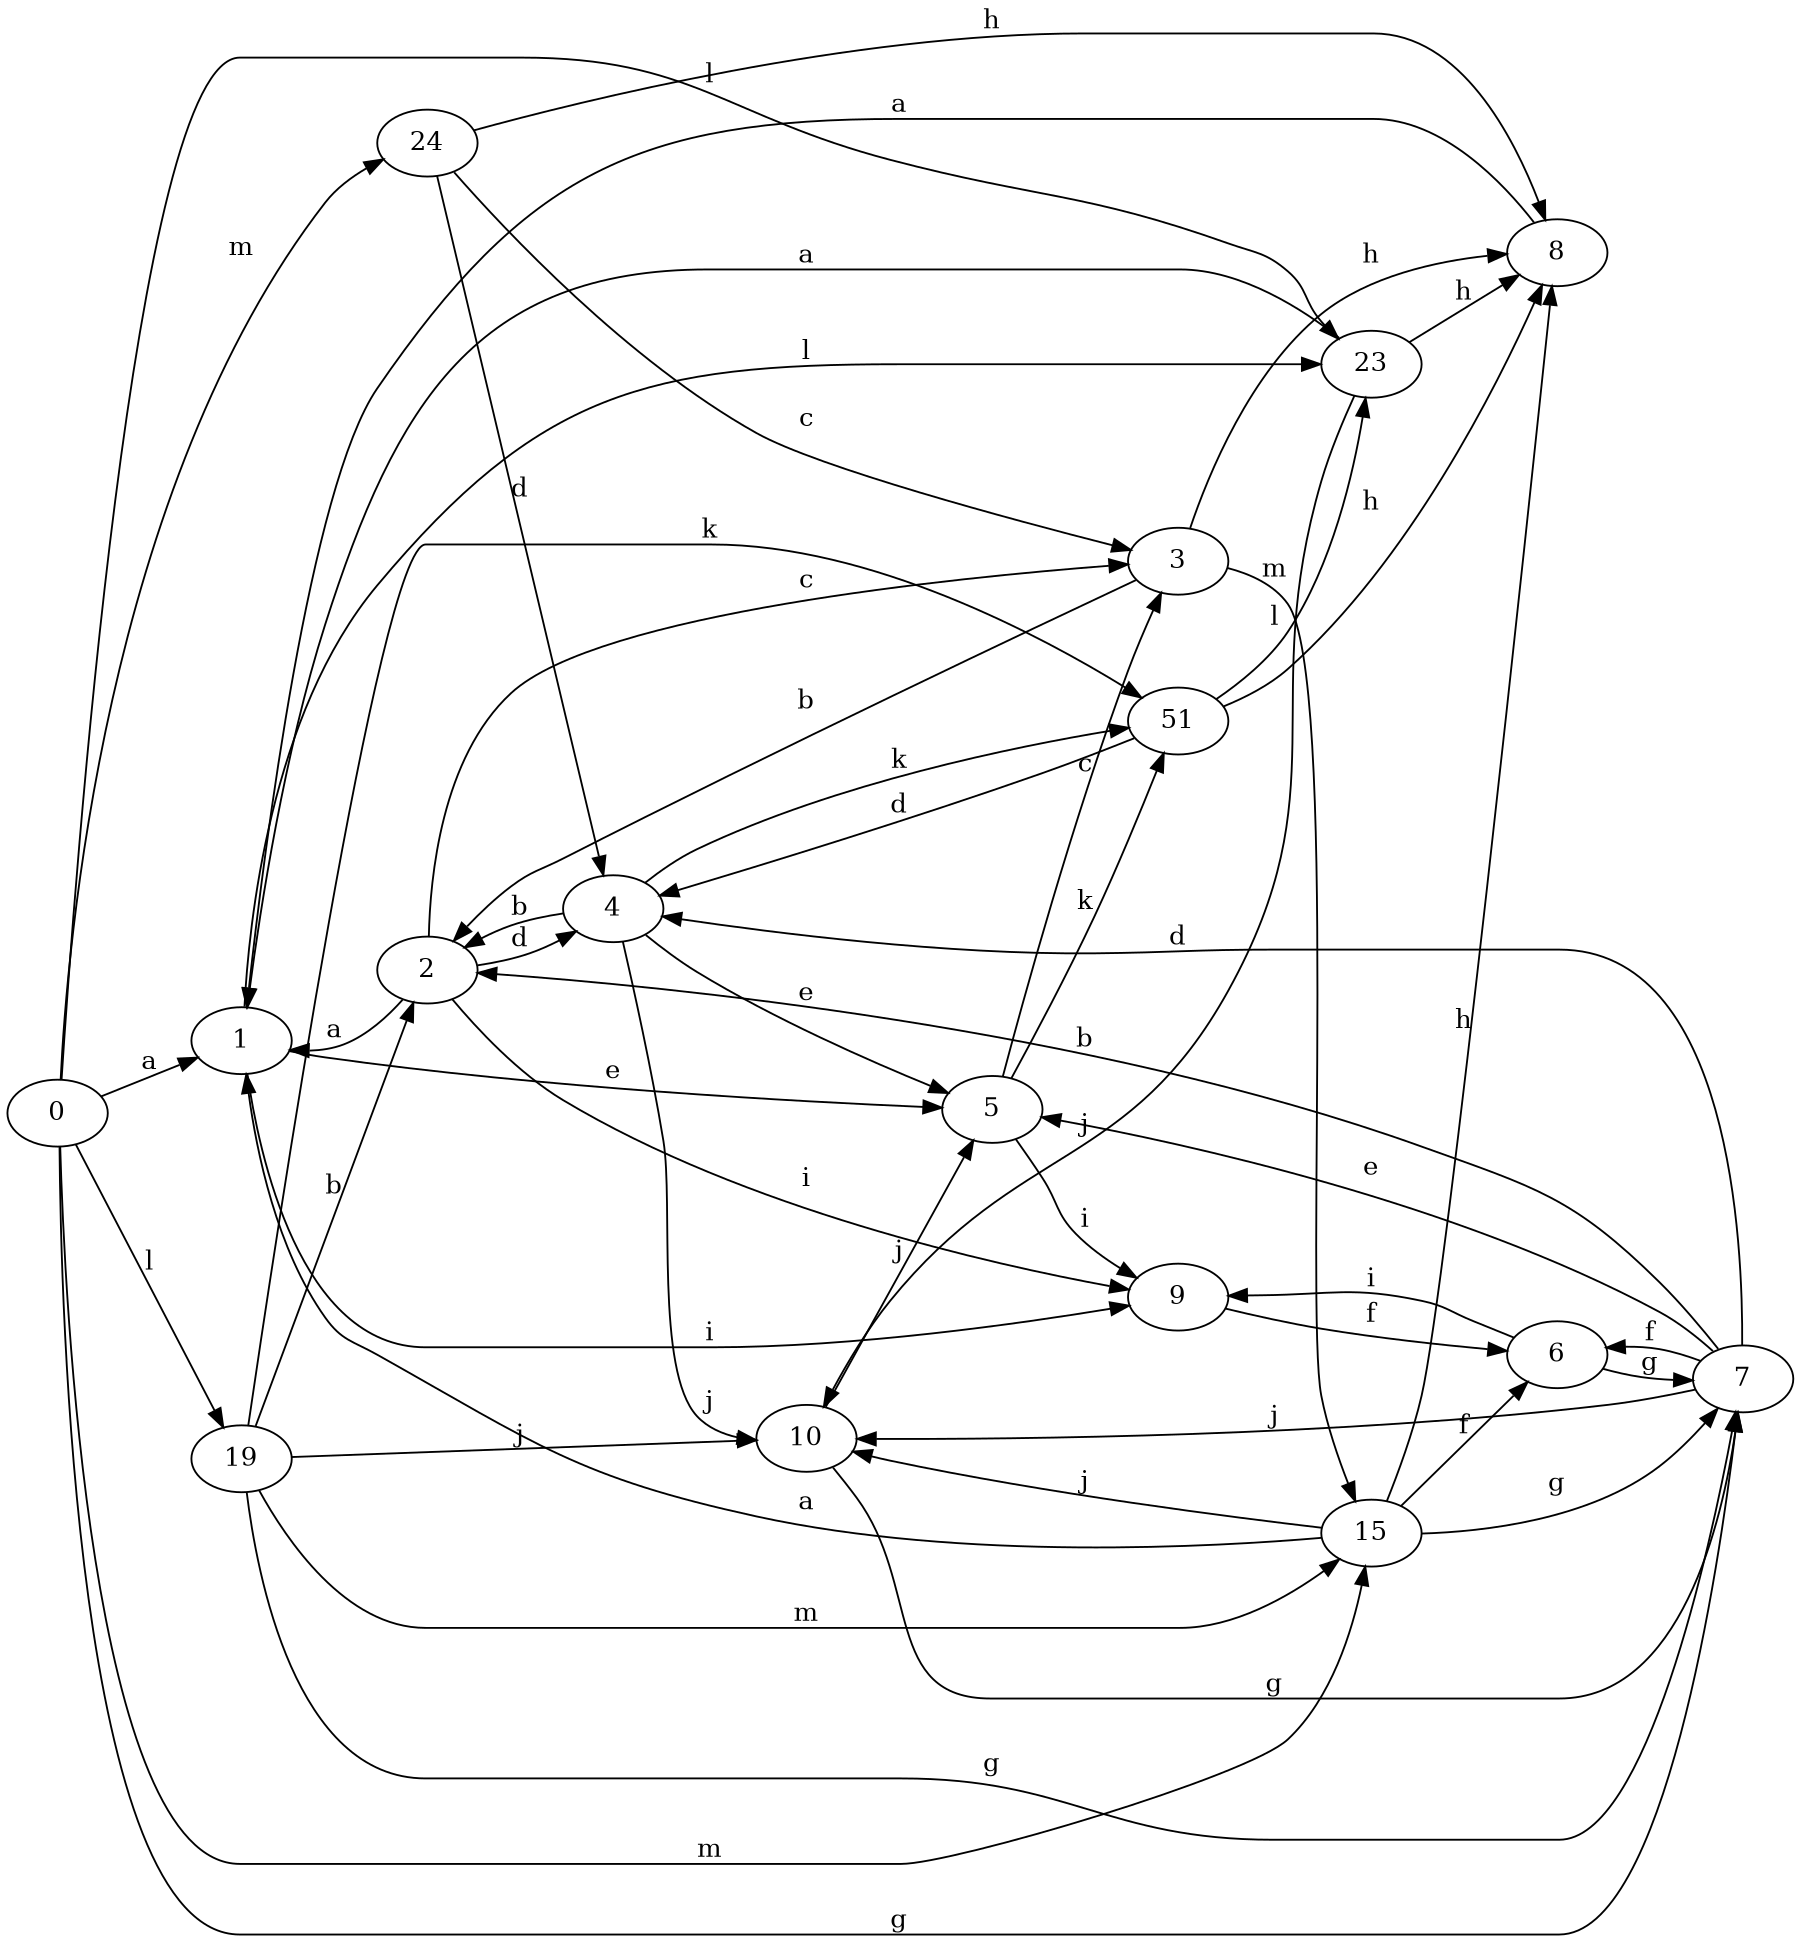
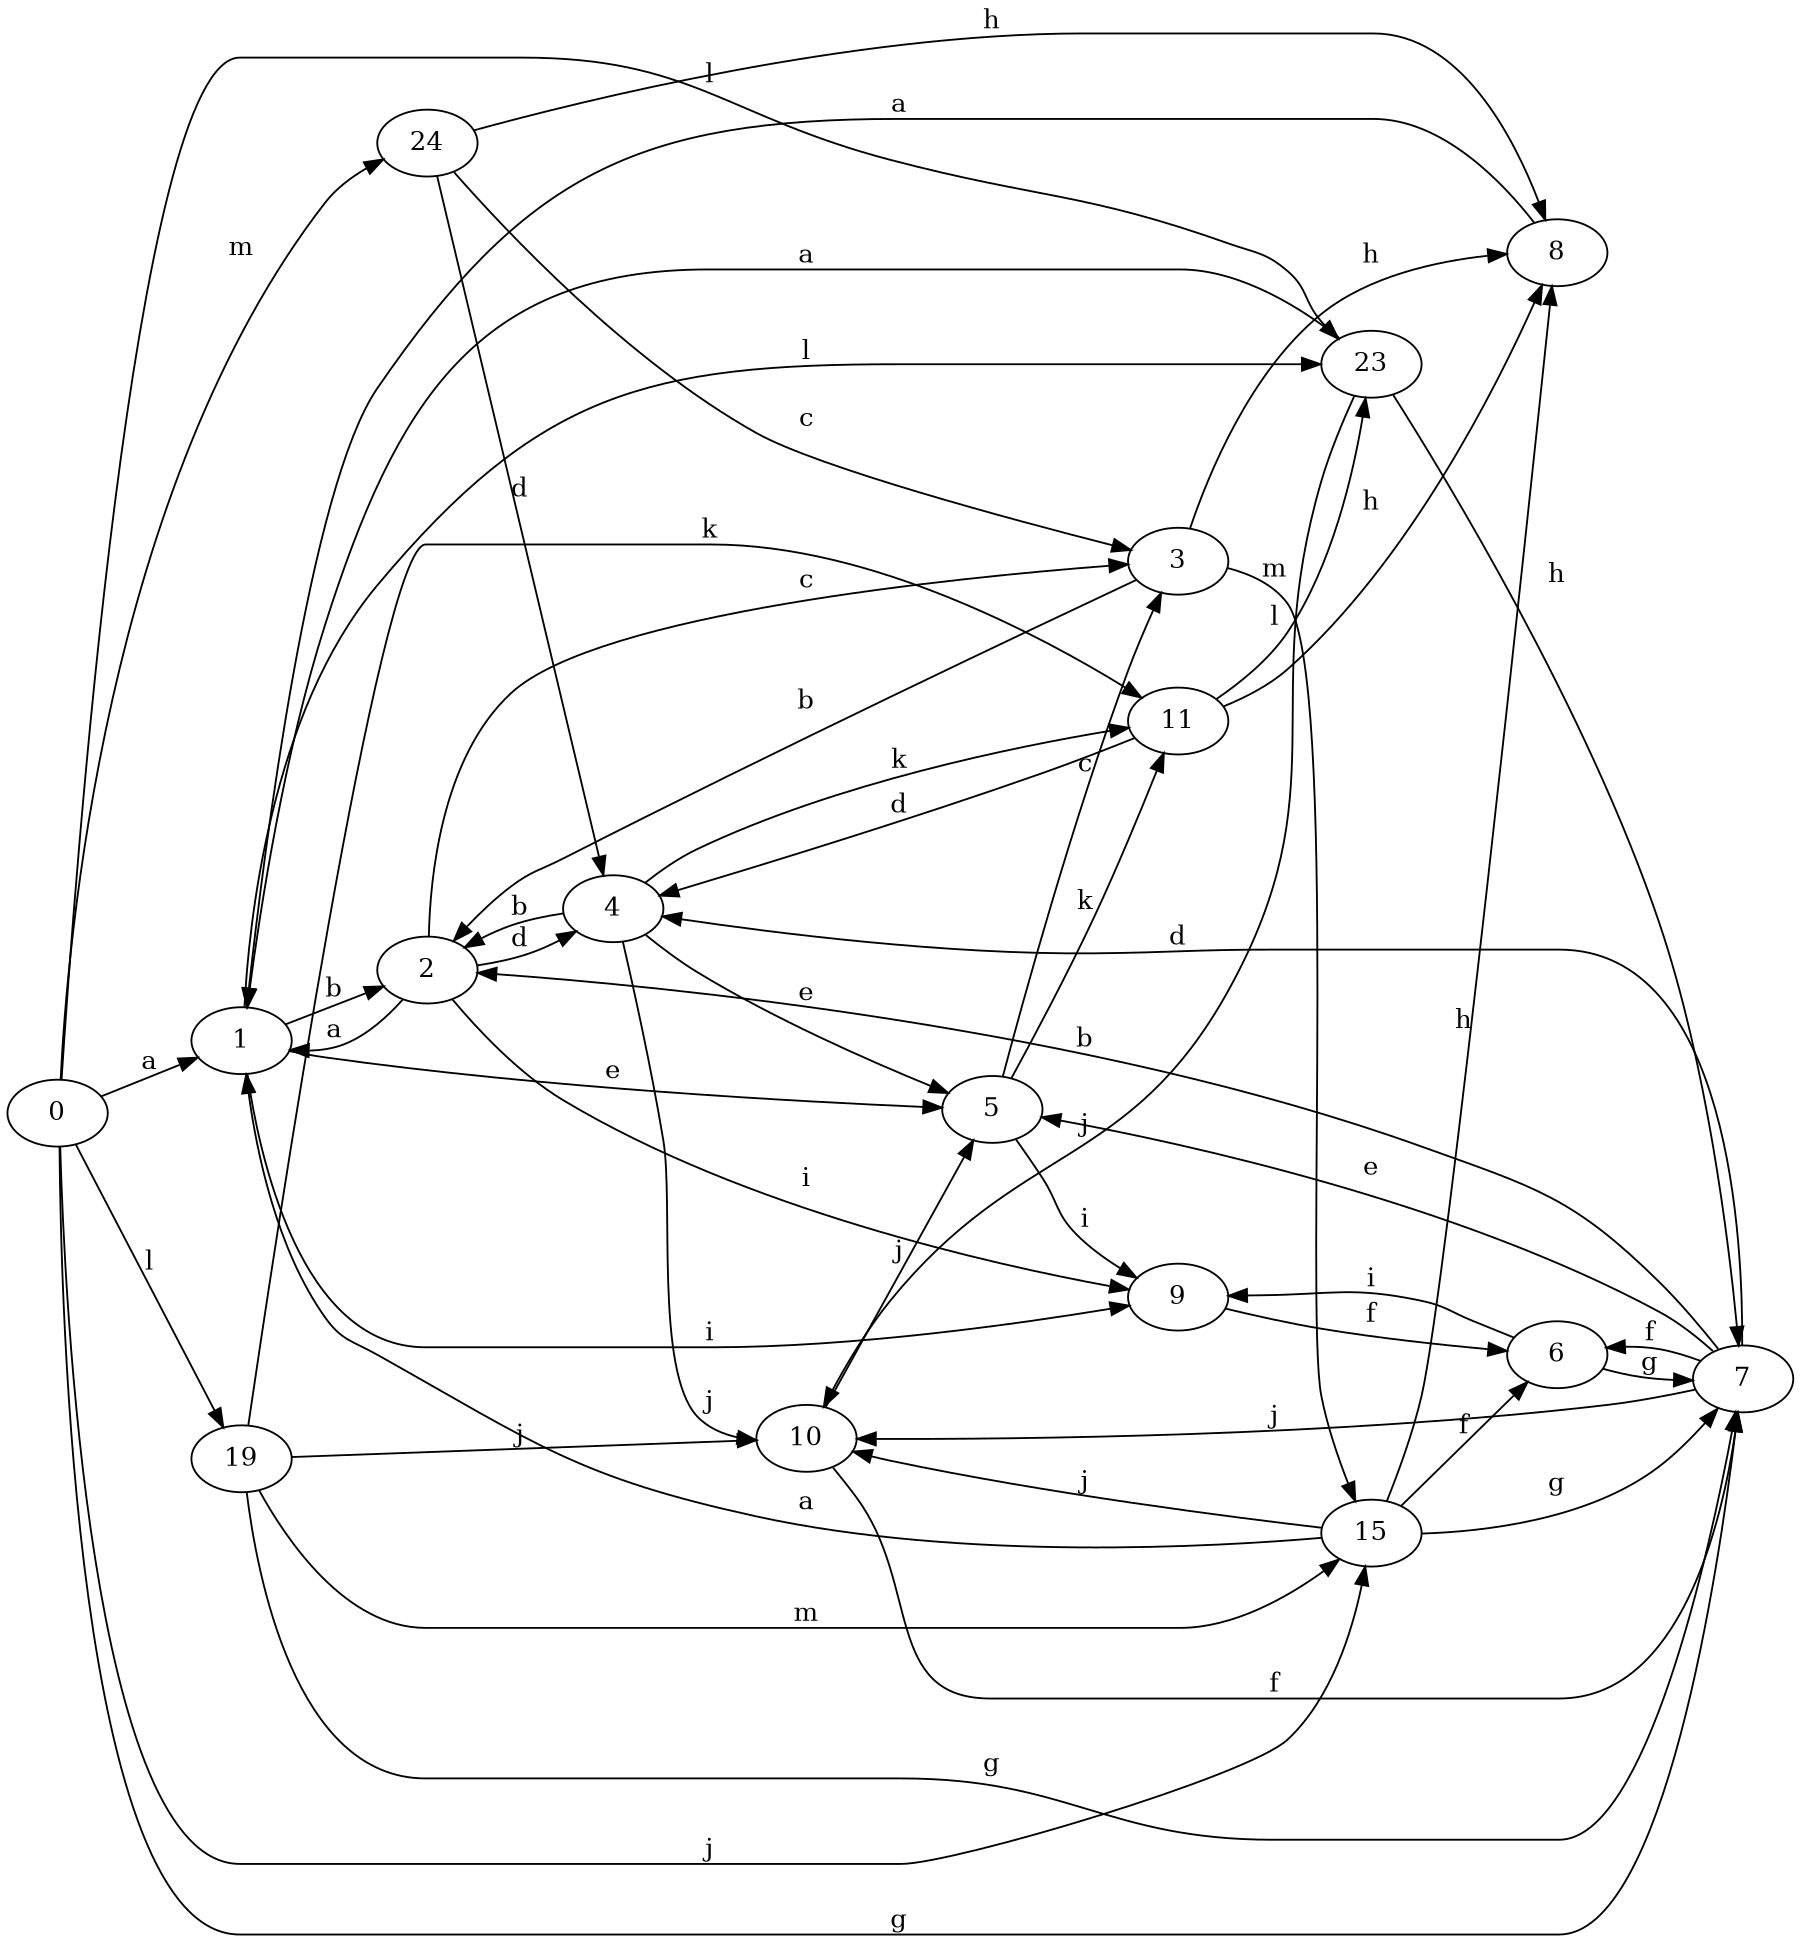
(1456, 314) -> (1628, 838)
(1178, 721) -> (1178, 721)
(331, 1223) -> (326, 1009)
(1275, 1685) -> (1275, 1685)
(710, 1850) -> (710, 1850)
